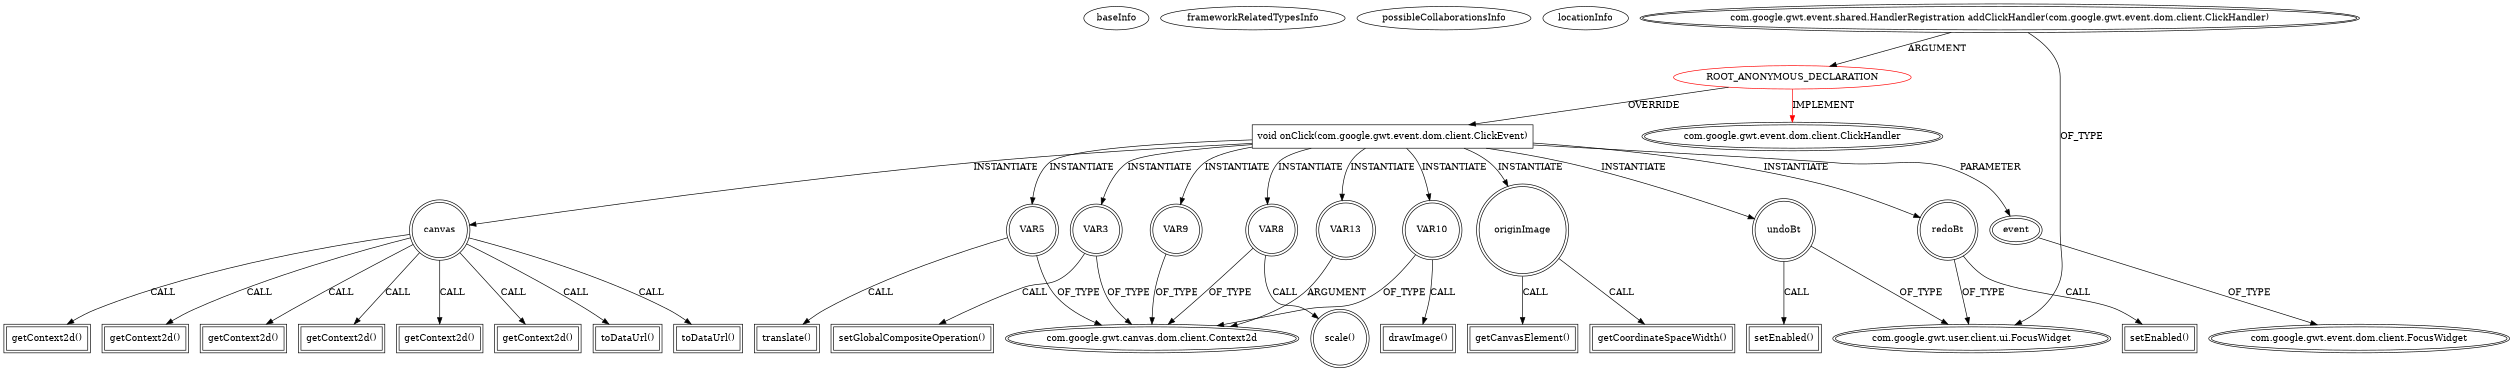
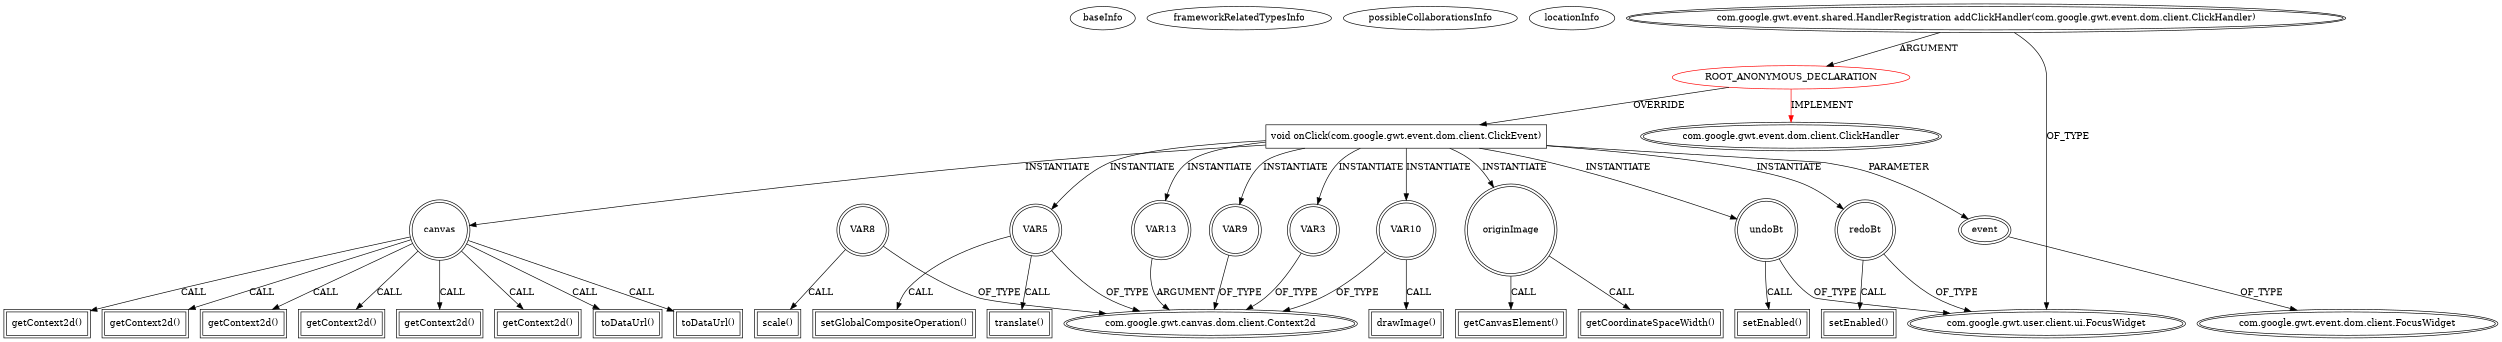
(1278, 163) -> none
(1018, 289) -> (948, 259)
(1340, 339) -> (778, 324)
